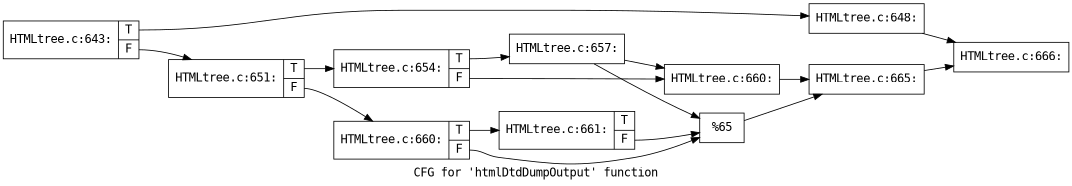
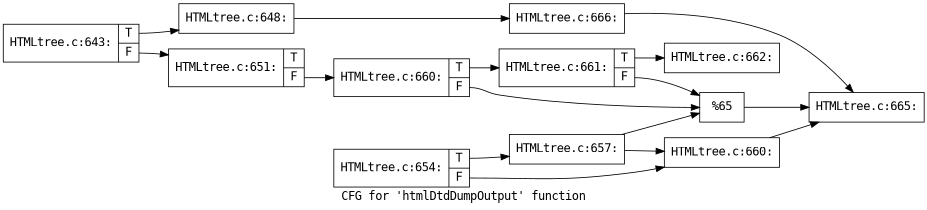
none -> (722, 58)
(315, 69) -> none
(935, 69) -> (745, 24)
